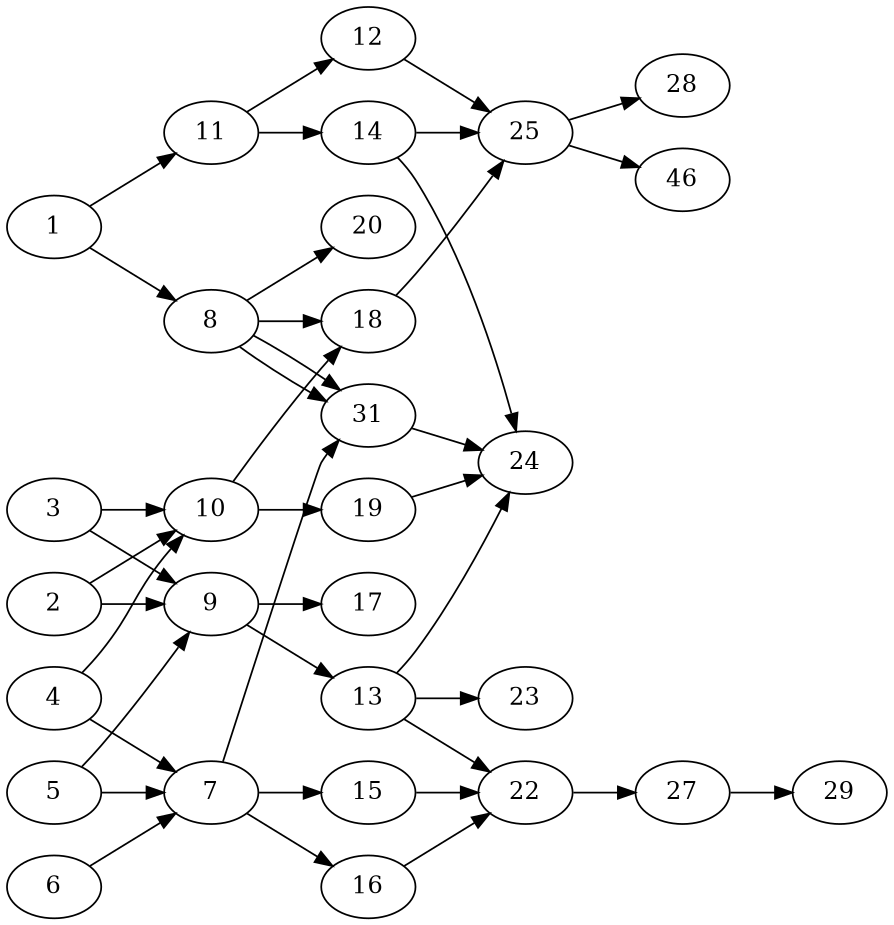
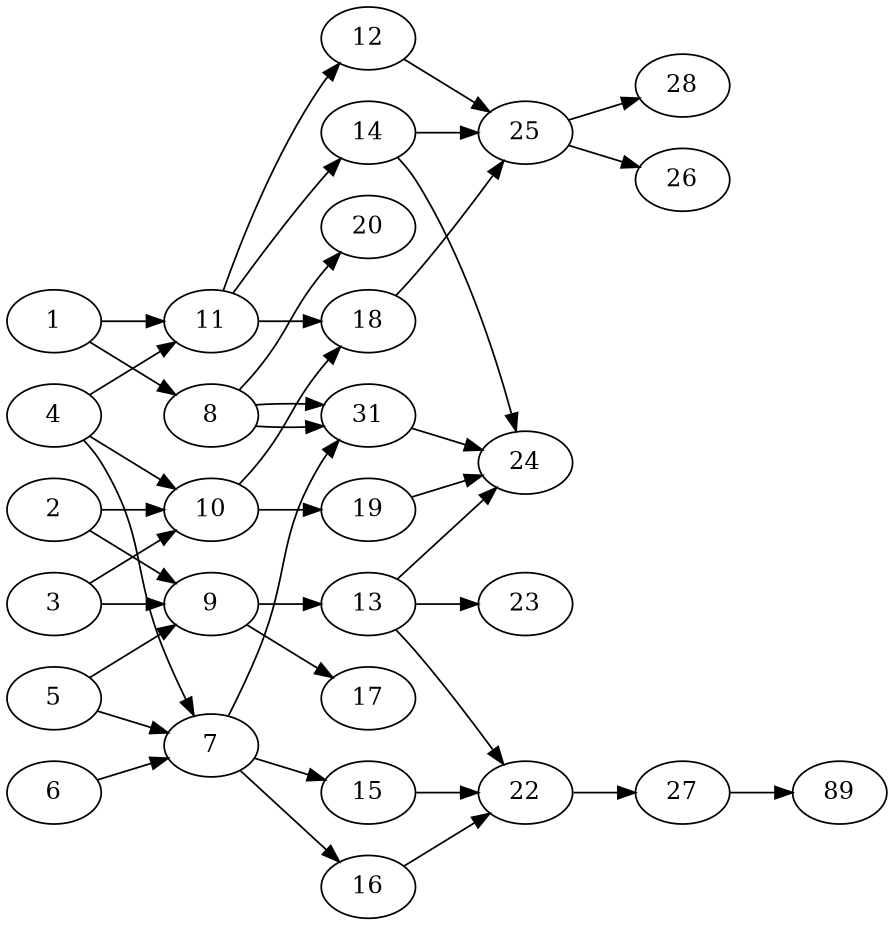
(683, 180) -> (683, 180)
(281, 321) -> (277, 321)
none -> (122, 375)
(840, 793) -> (840, 793)
